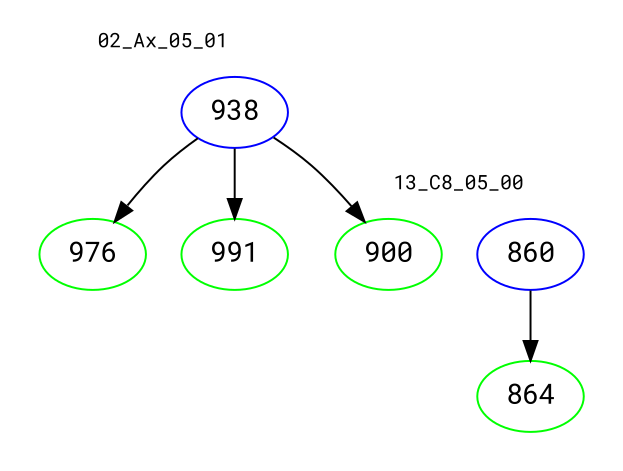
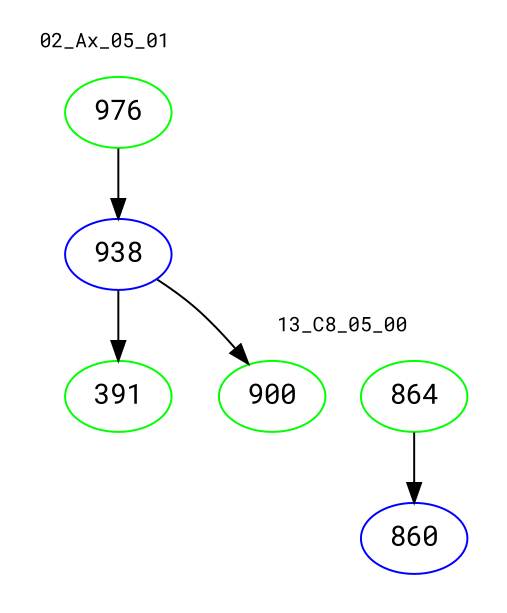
(160, 169) -> (118, 174)
(235, 254) -> (118, 396)
(531, 316) -> (414, 458)
